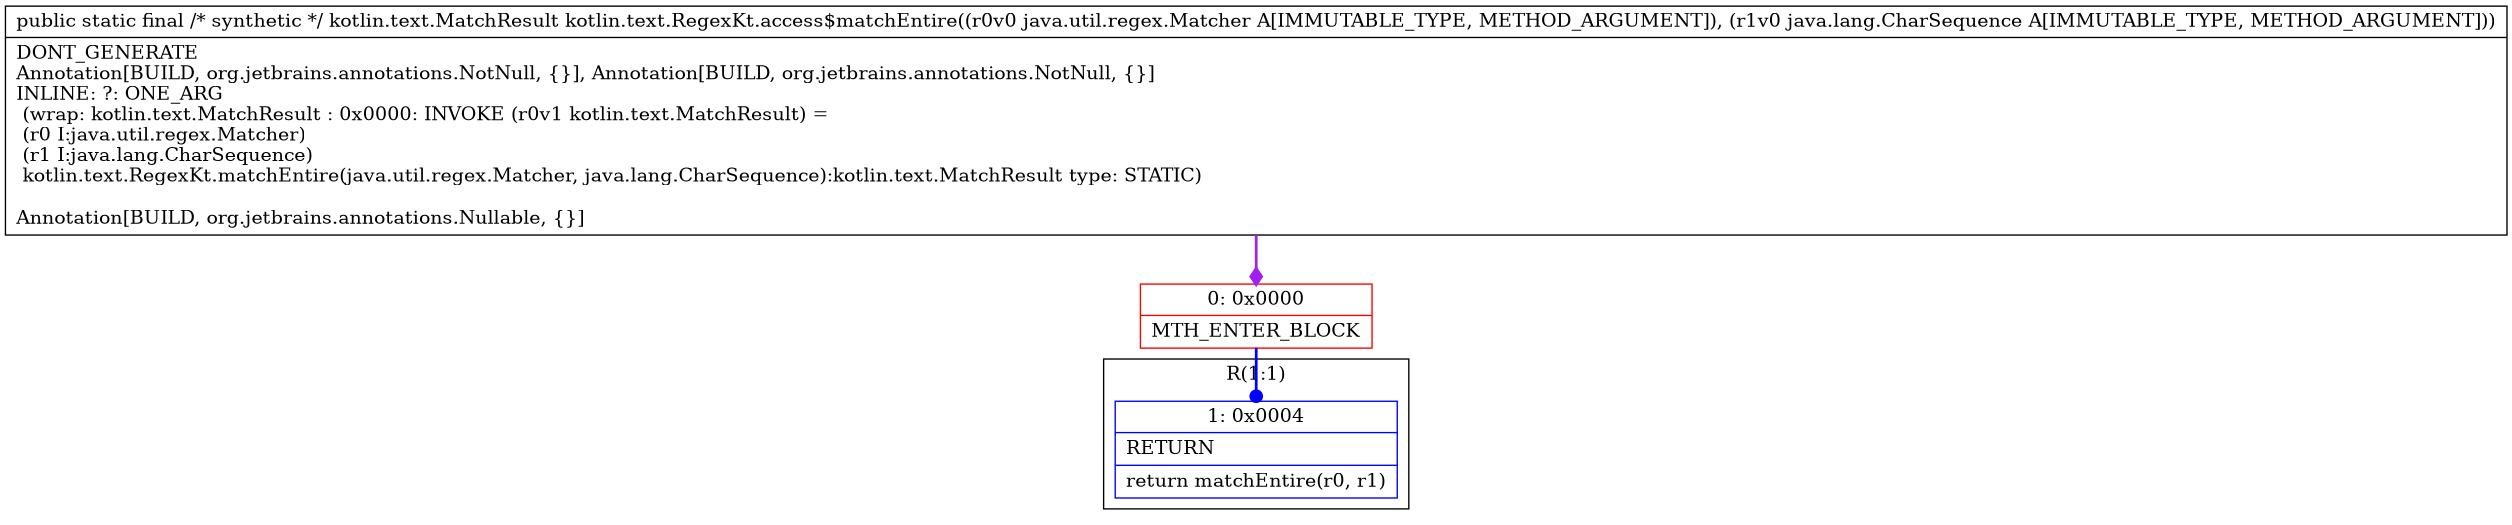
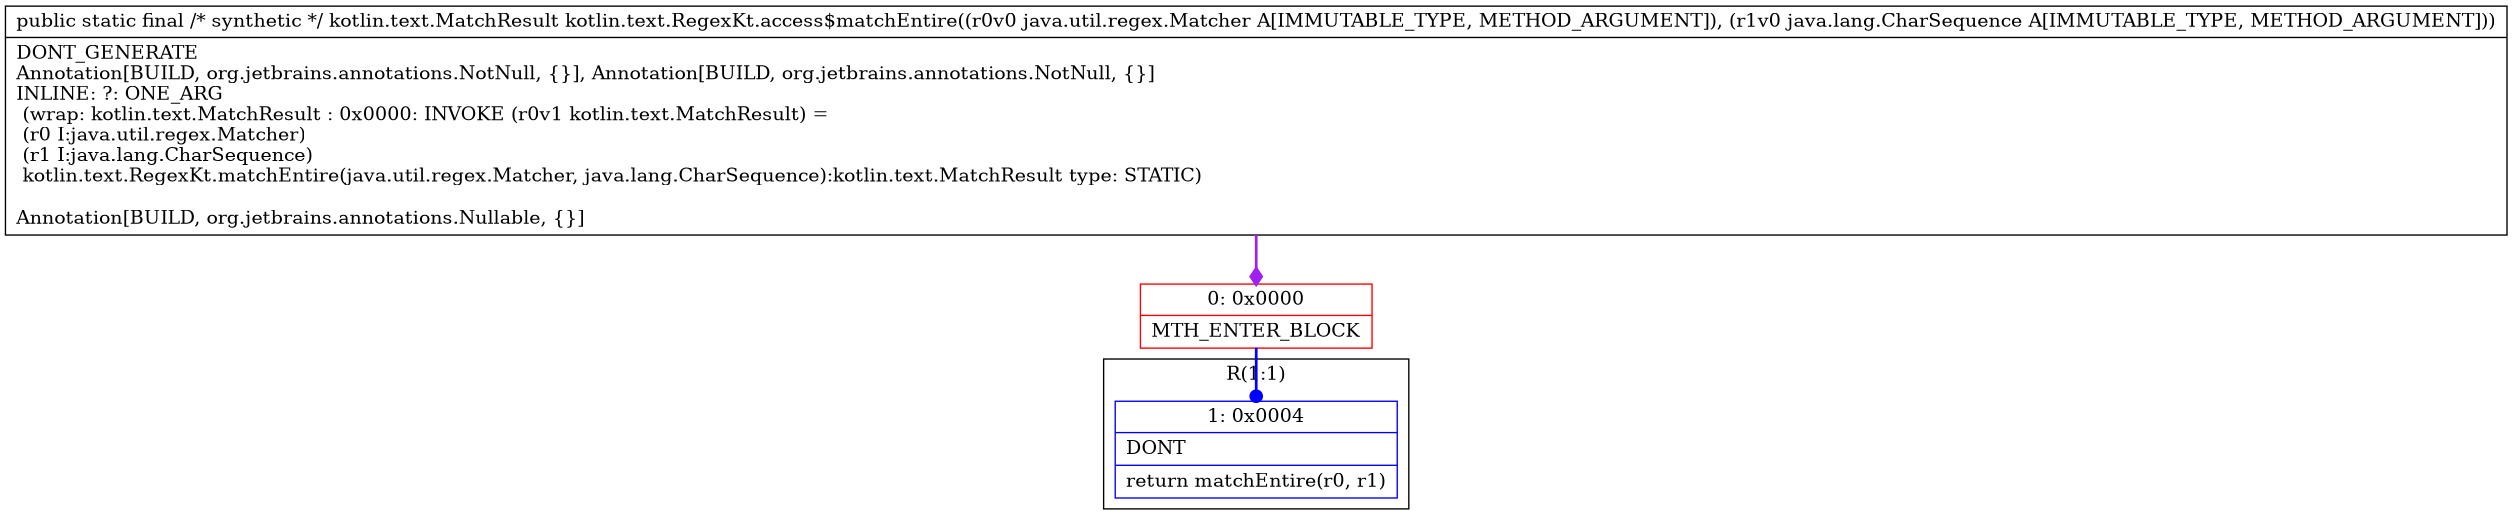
(1170, 448) -> (1156, 448)
